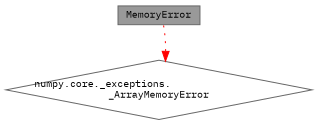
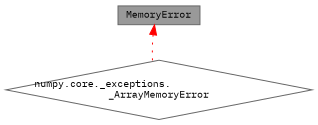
(165, 38) -> (152, 48)
